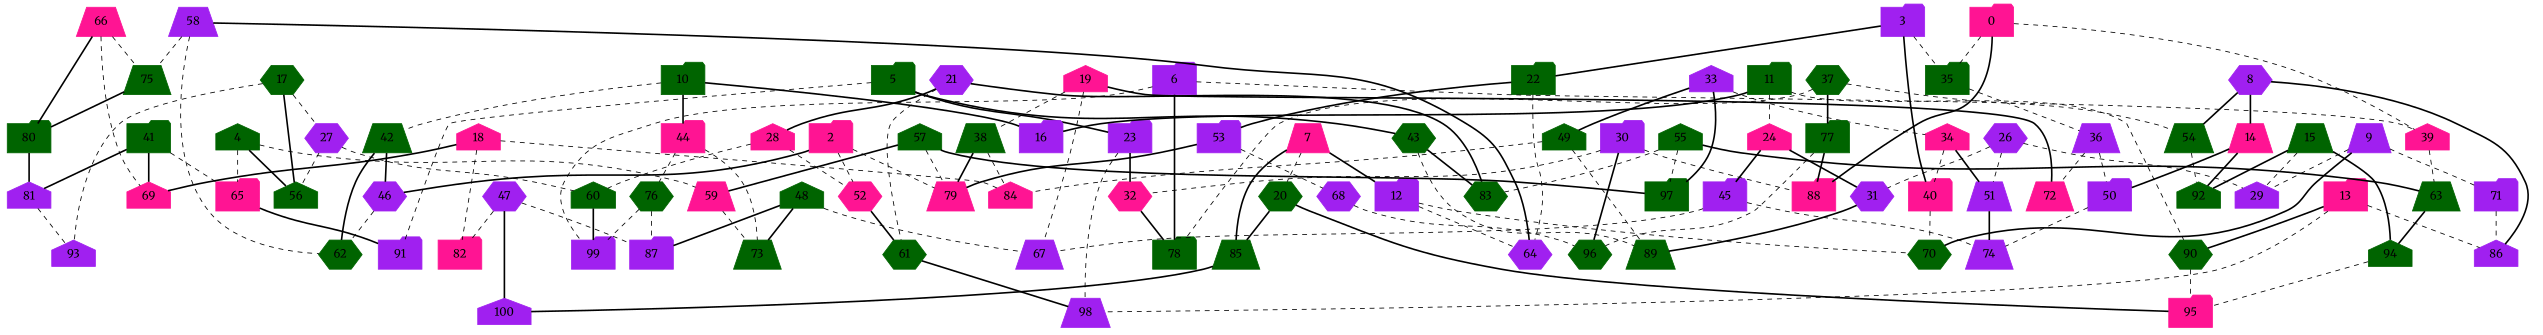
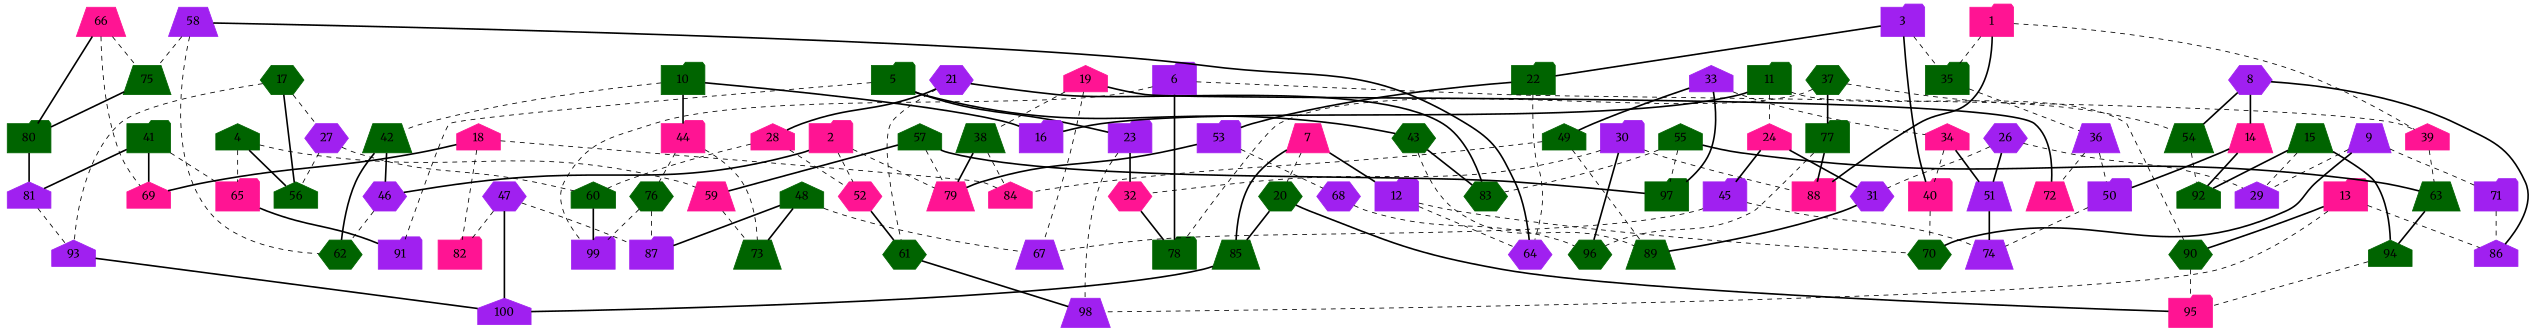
(1992, 22) -> (1992, 22)
(1998, 164) -> (1998, 164)
none -> (287, 283)
